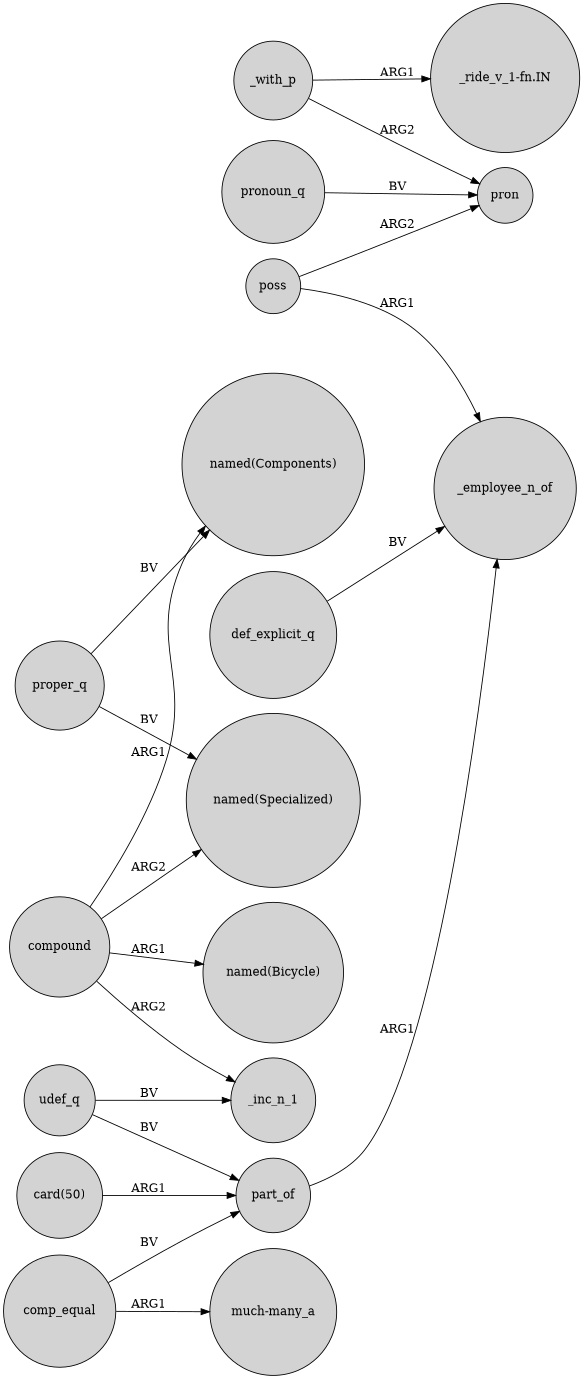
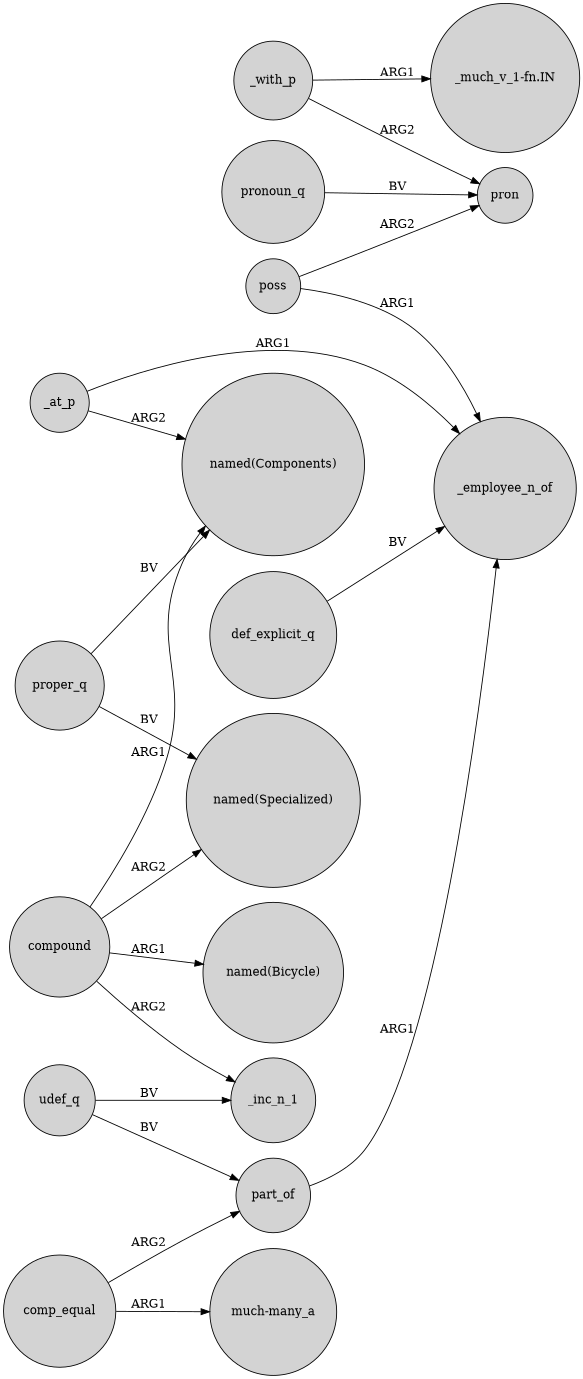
(505, 78) -> (505, 78)
none -> (60, 403)
(60, 1195) -> none
(149, 1243) -> (149, 1243)
